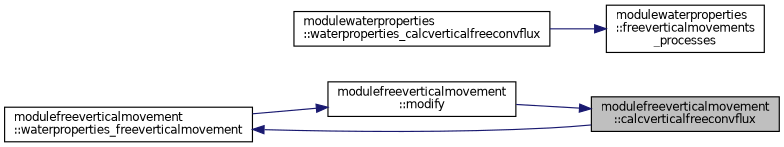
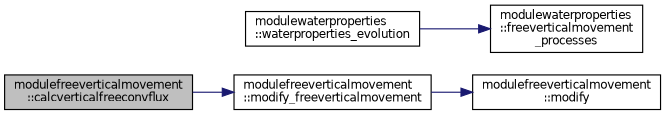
(422, 29) -> (333, 29)
(685, 29) -> (567, 29)
(548, 106) -> none
(129, 124) -> (333, 92)
